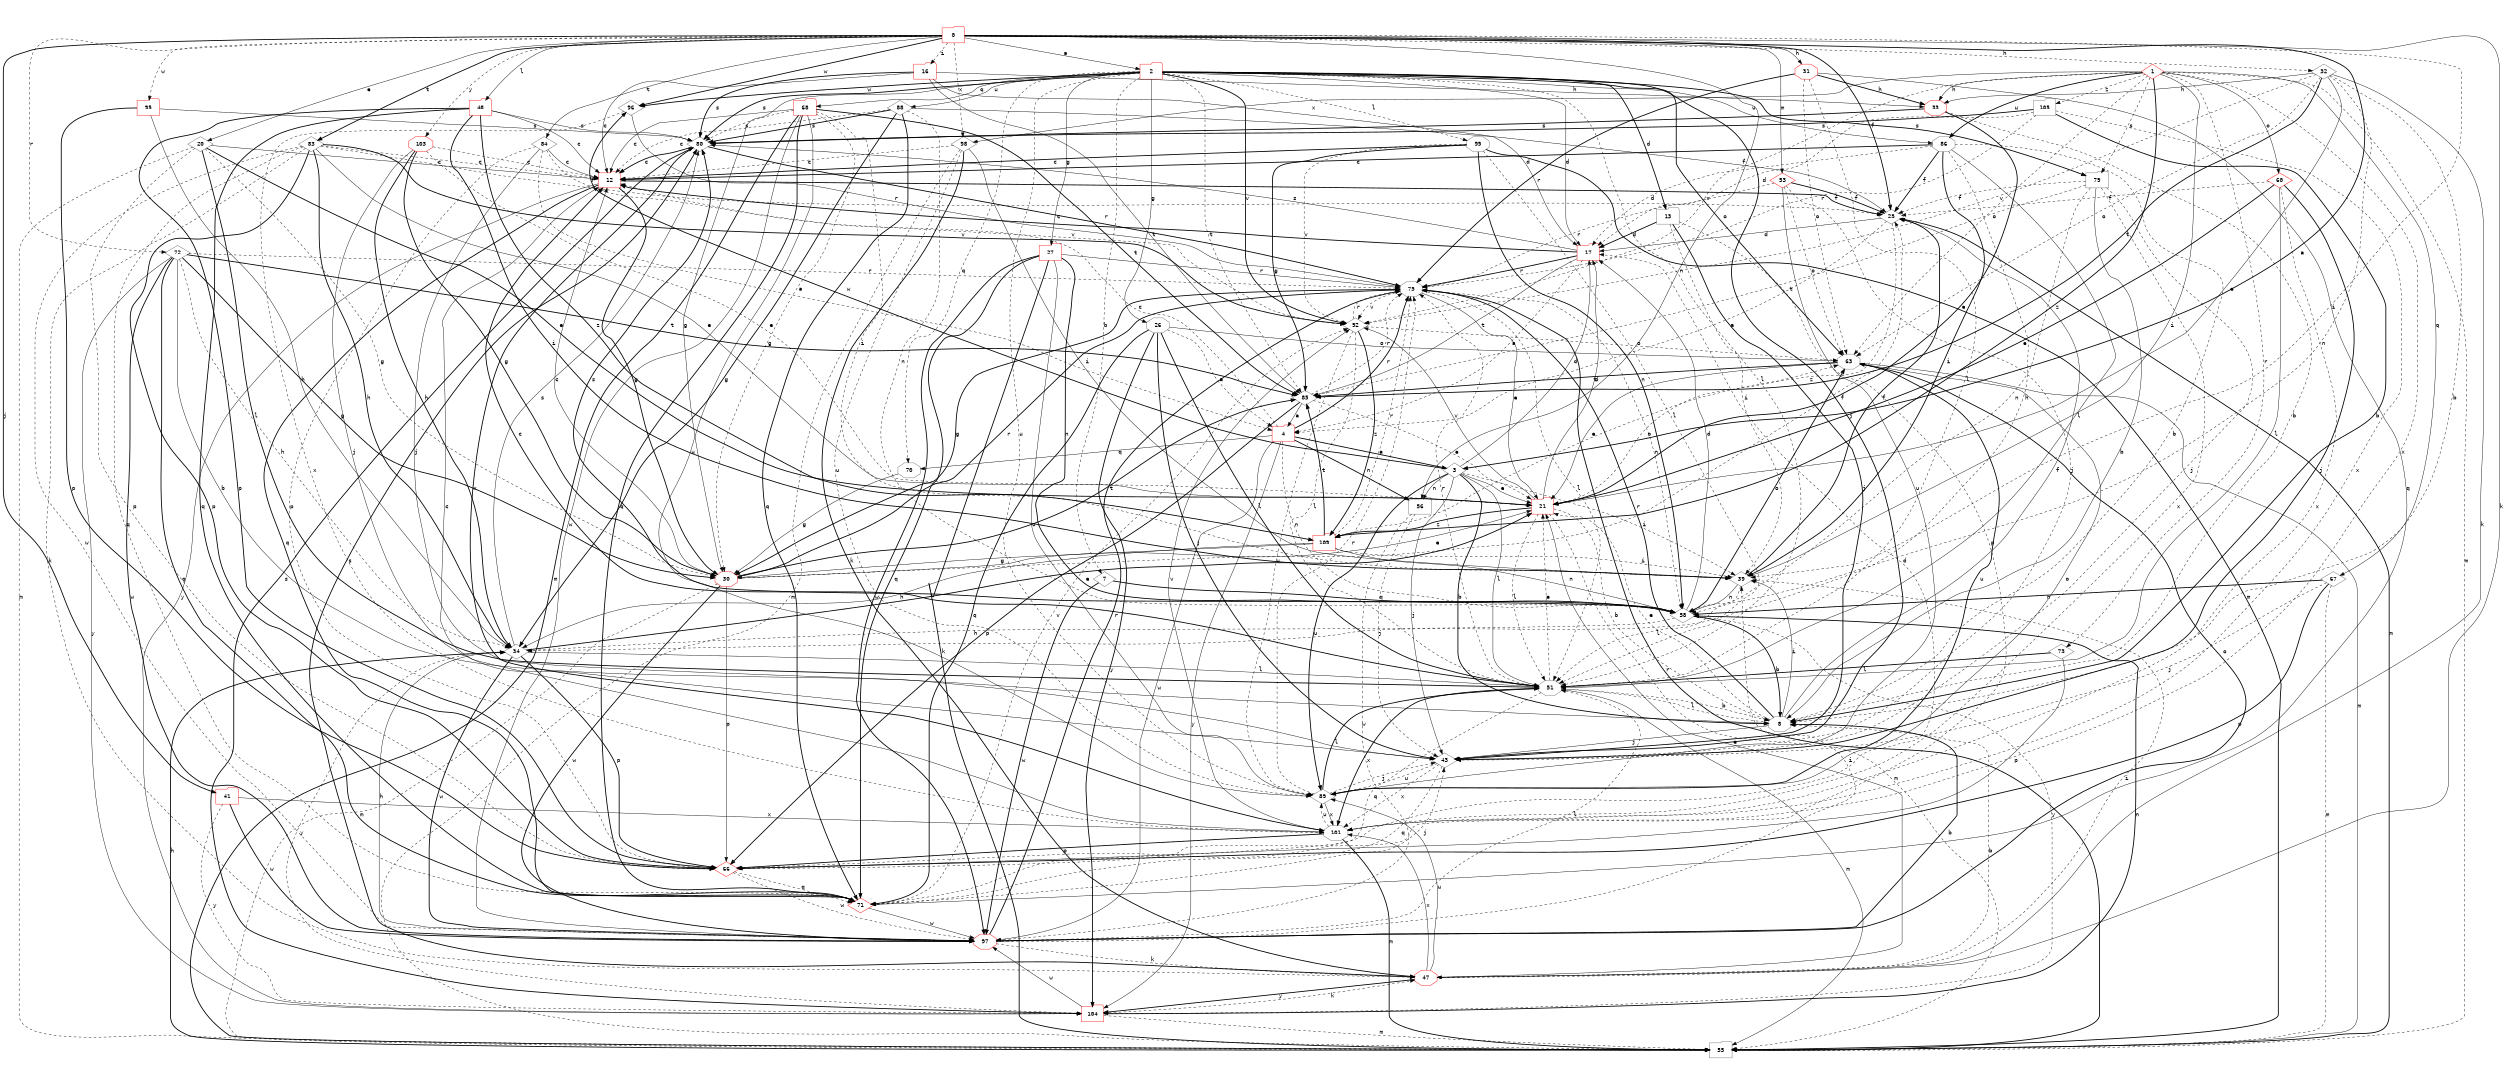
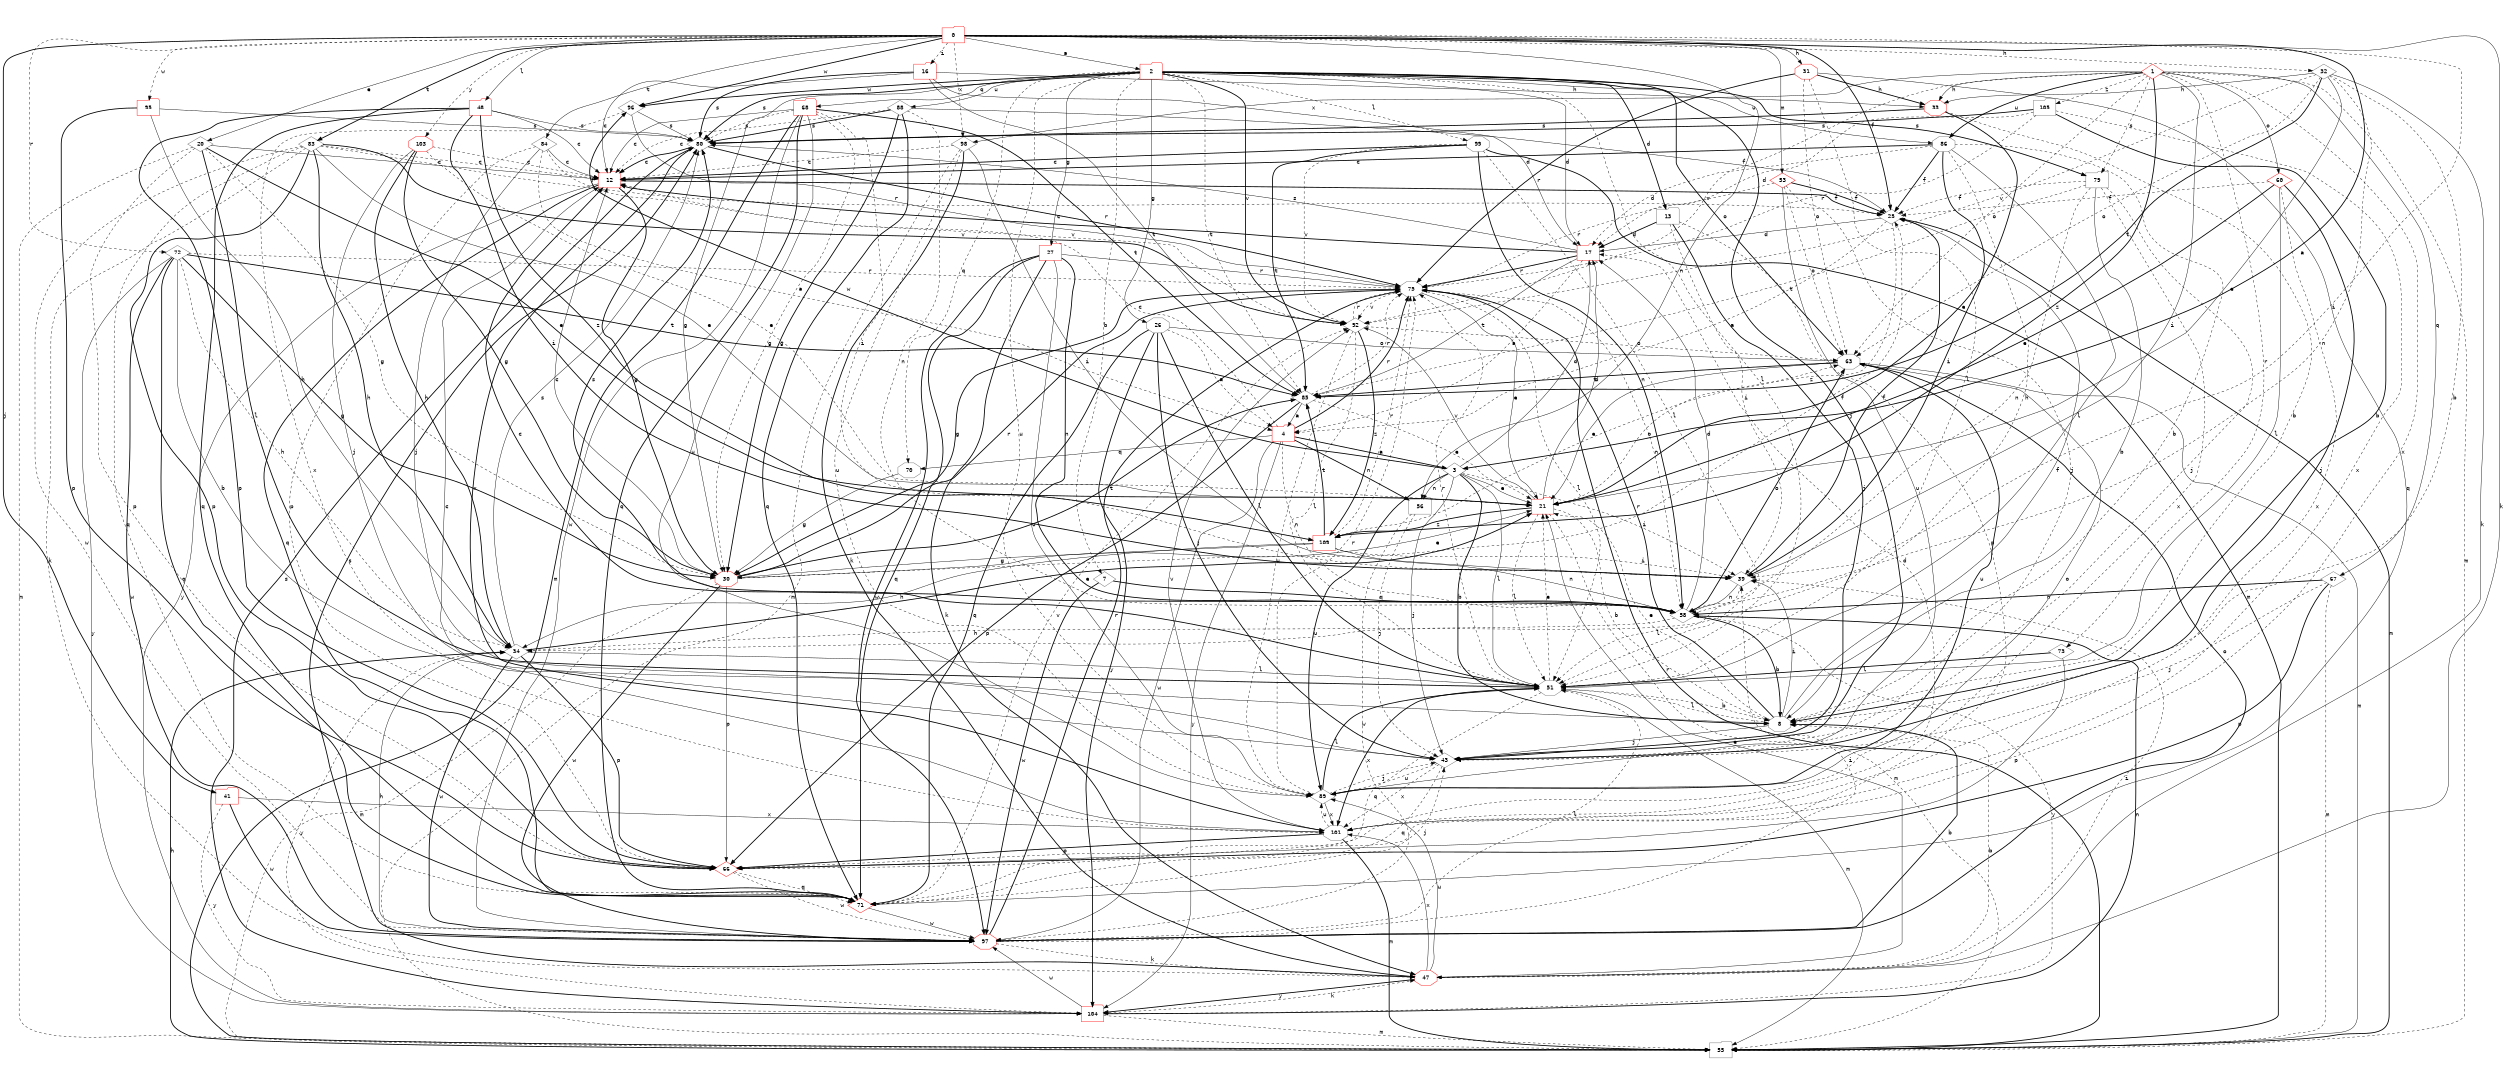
none -> (663, 125)
(1276, 271) -> (1276, 271)
(718, 386) -> (785, 330)
(1019, 952) -> (1006, 707)
